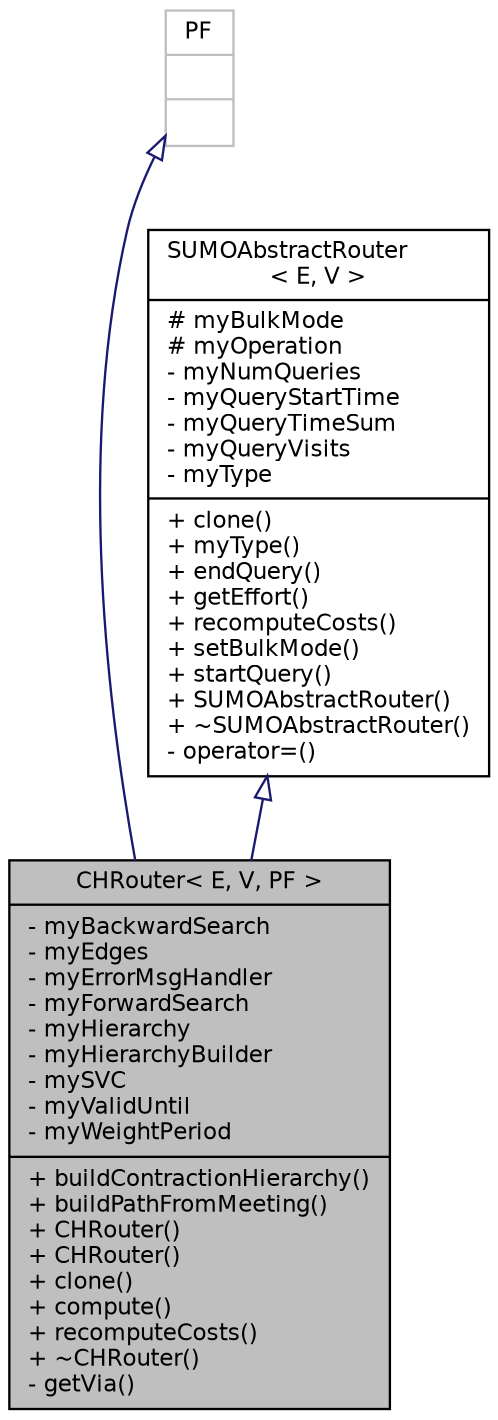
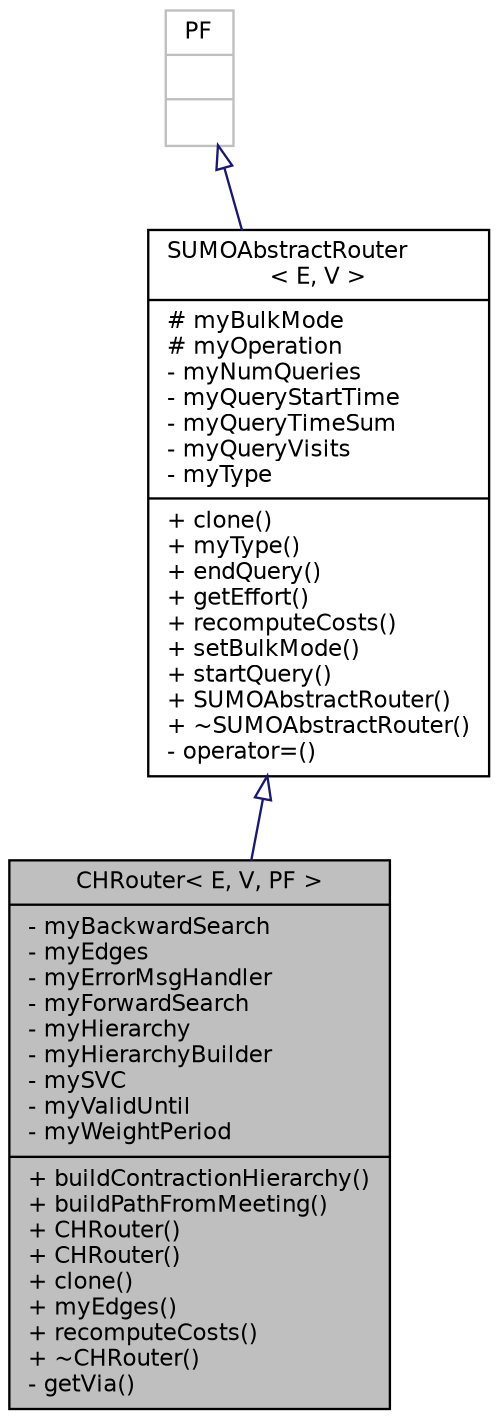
(101, 506) -> (233, 200)
(100, 1307) -> (103, 1307)
